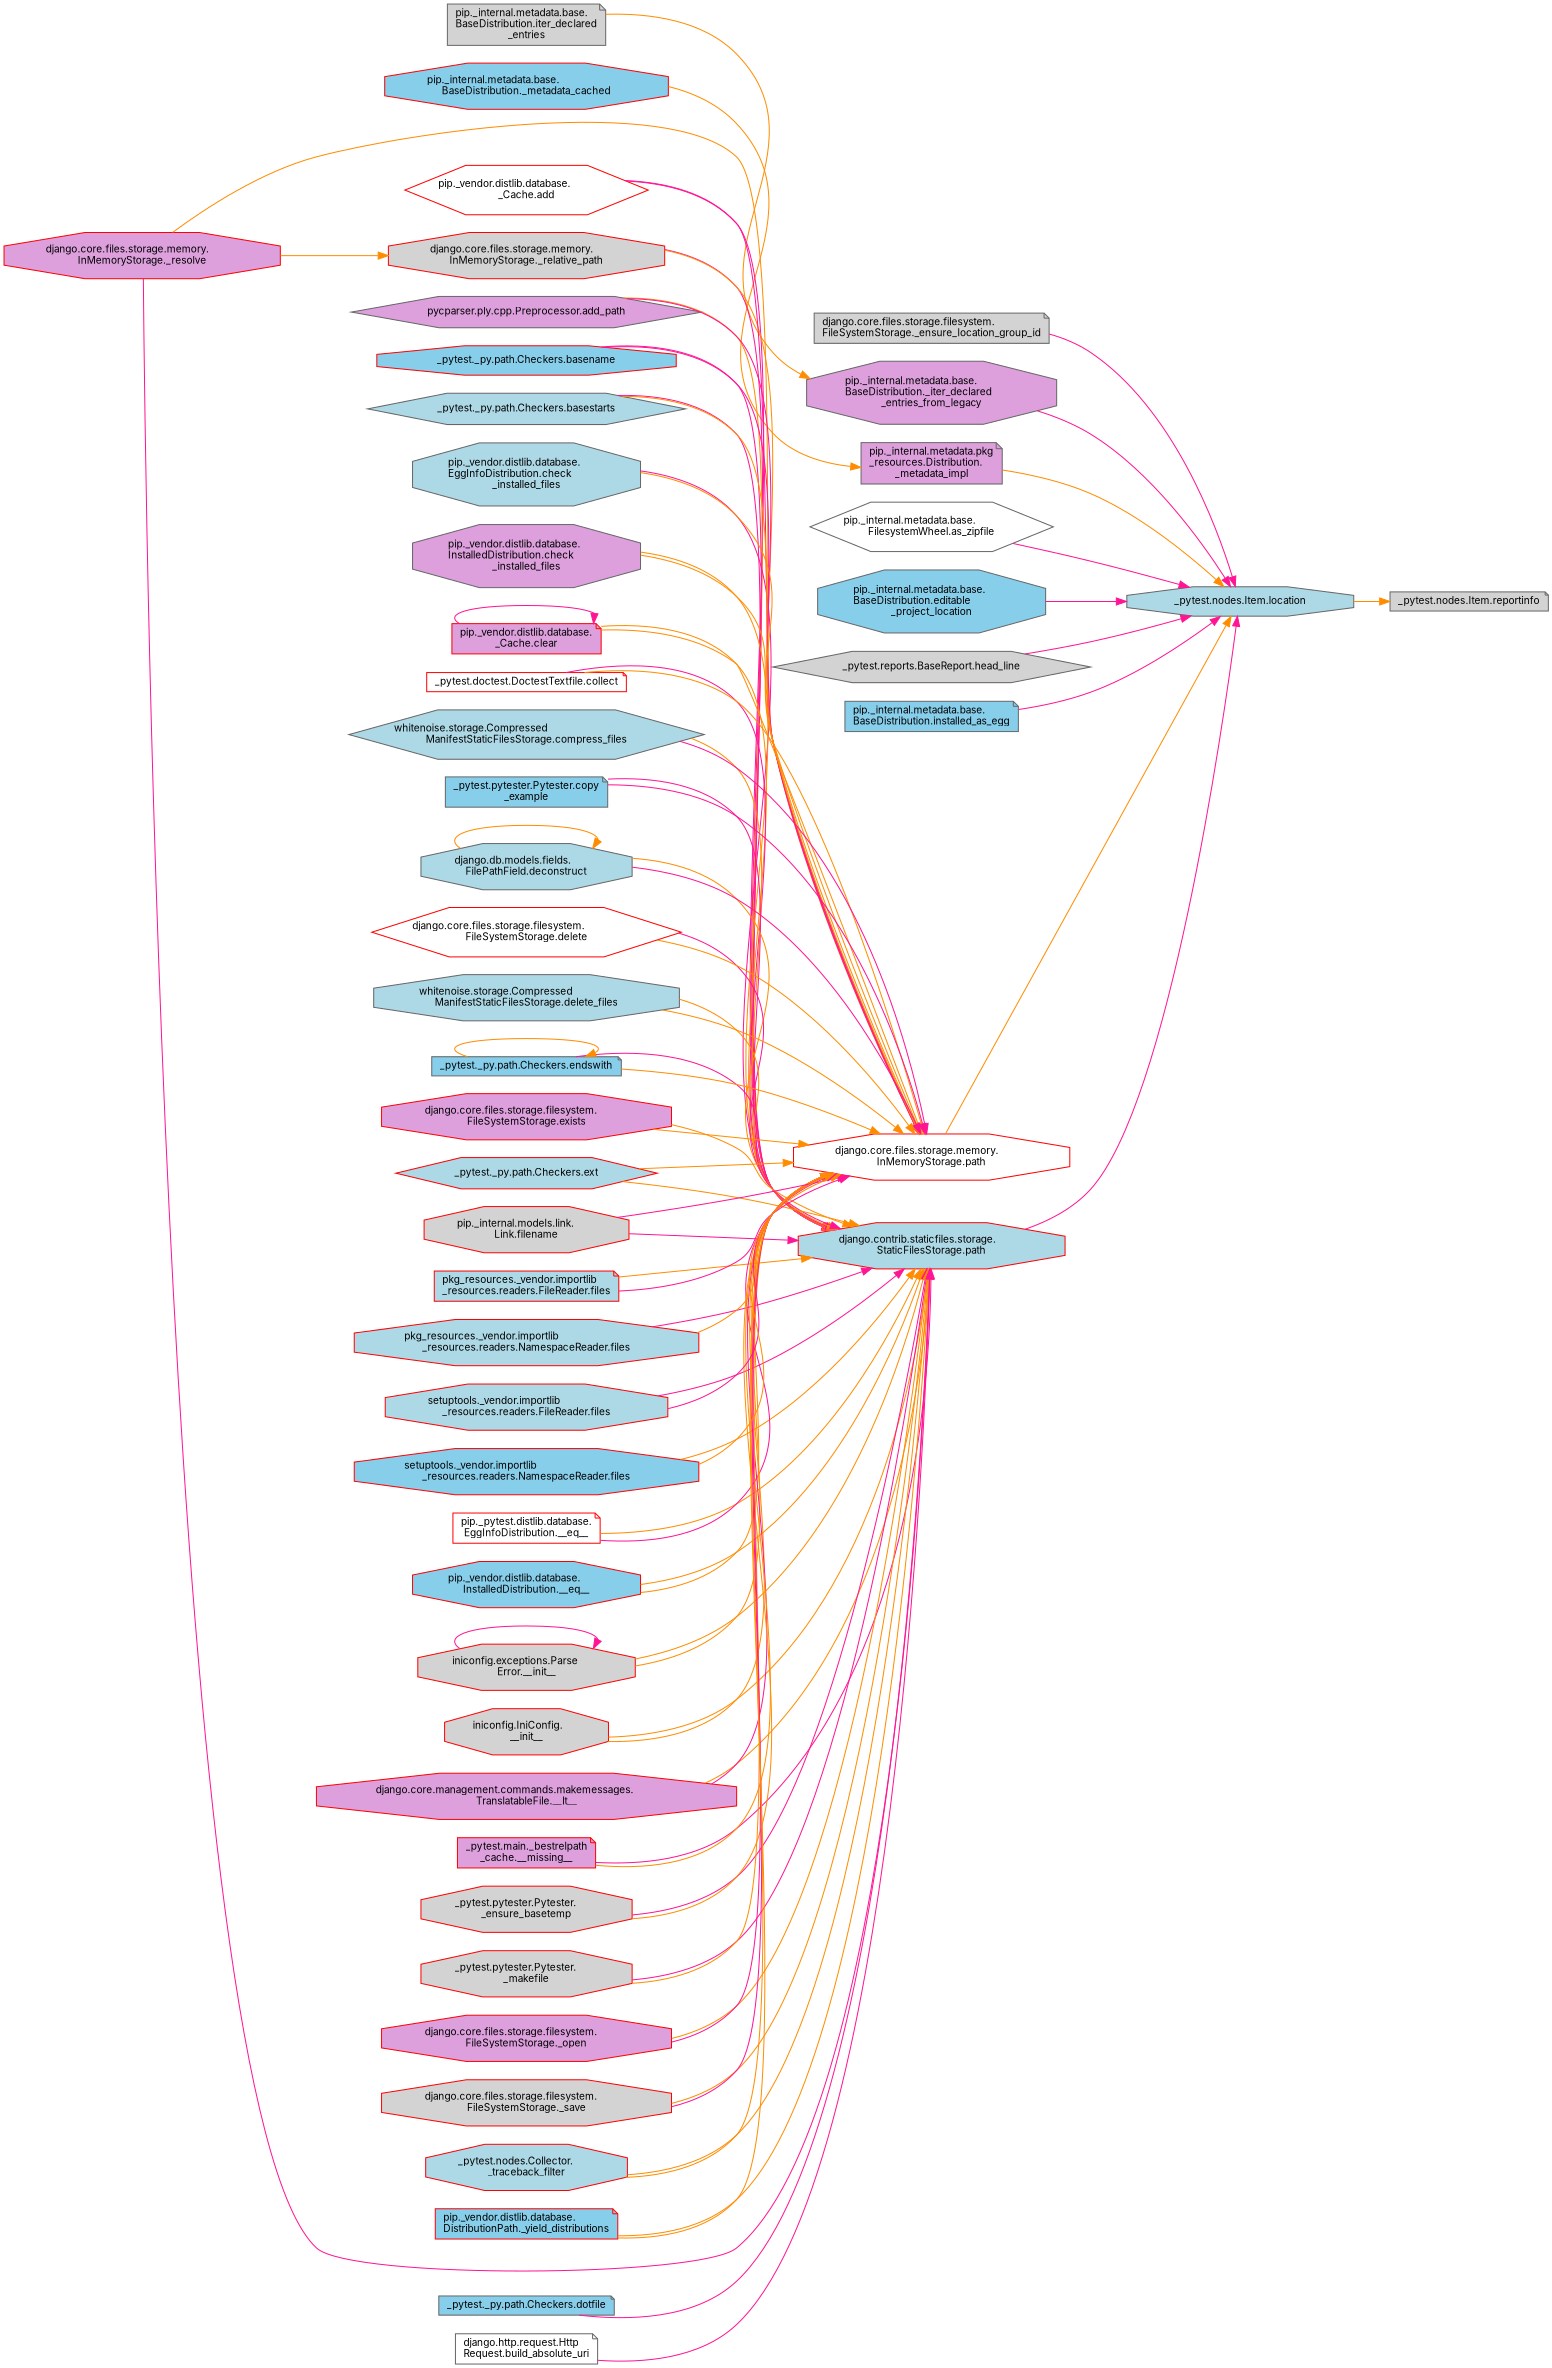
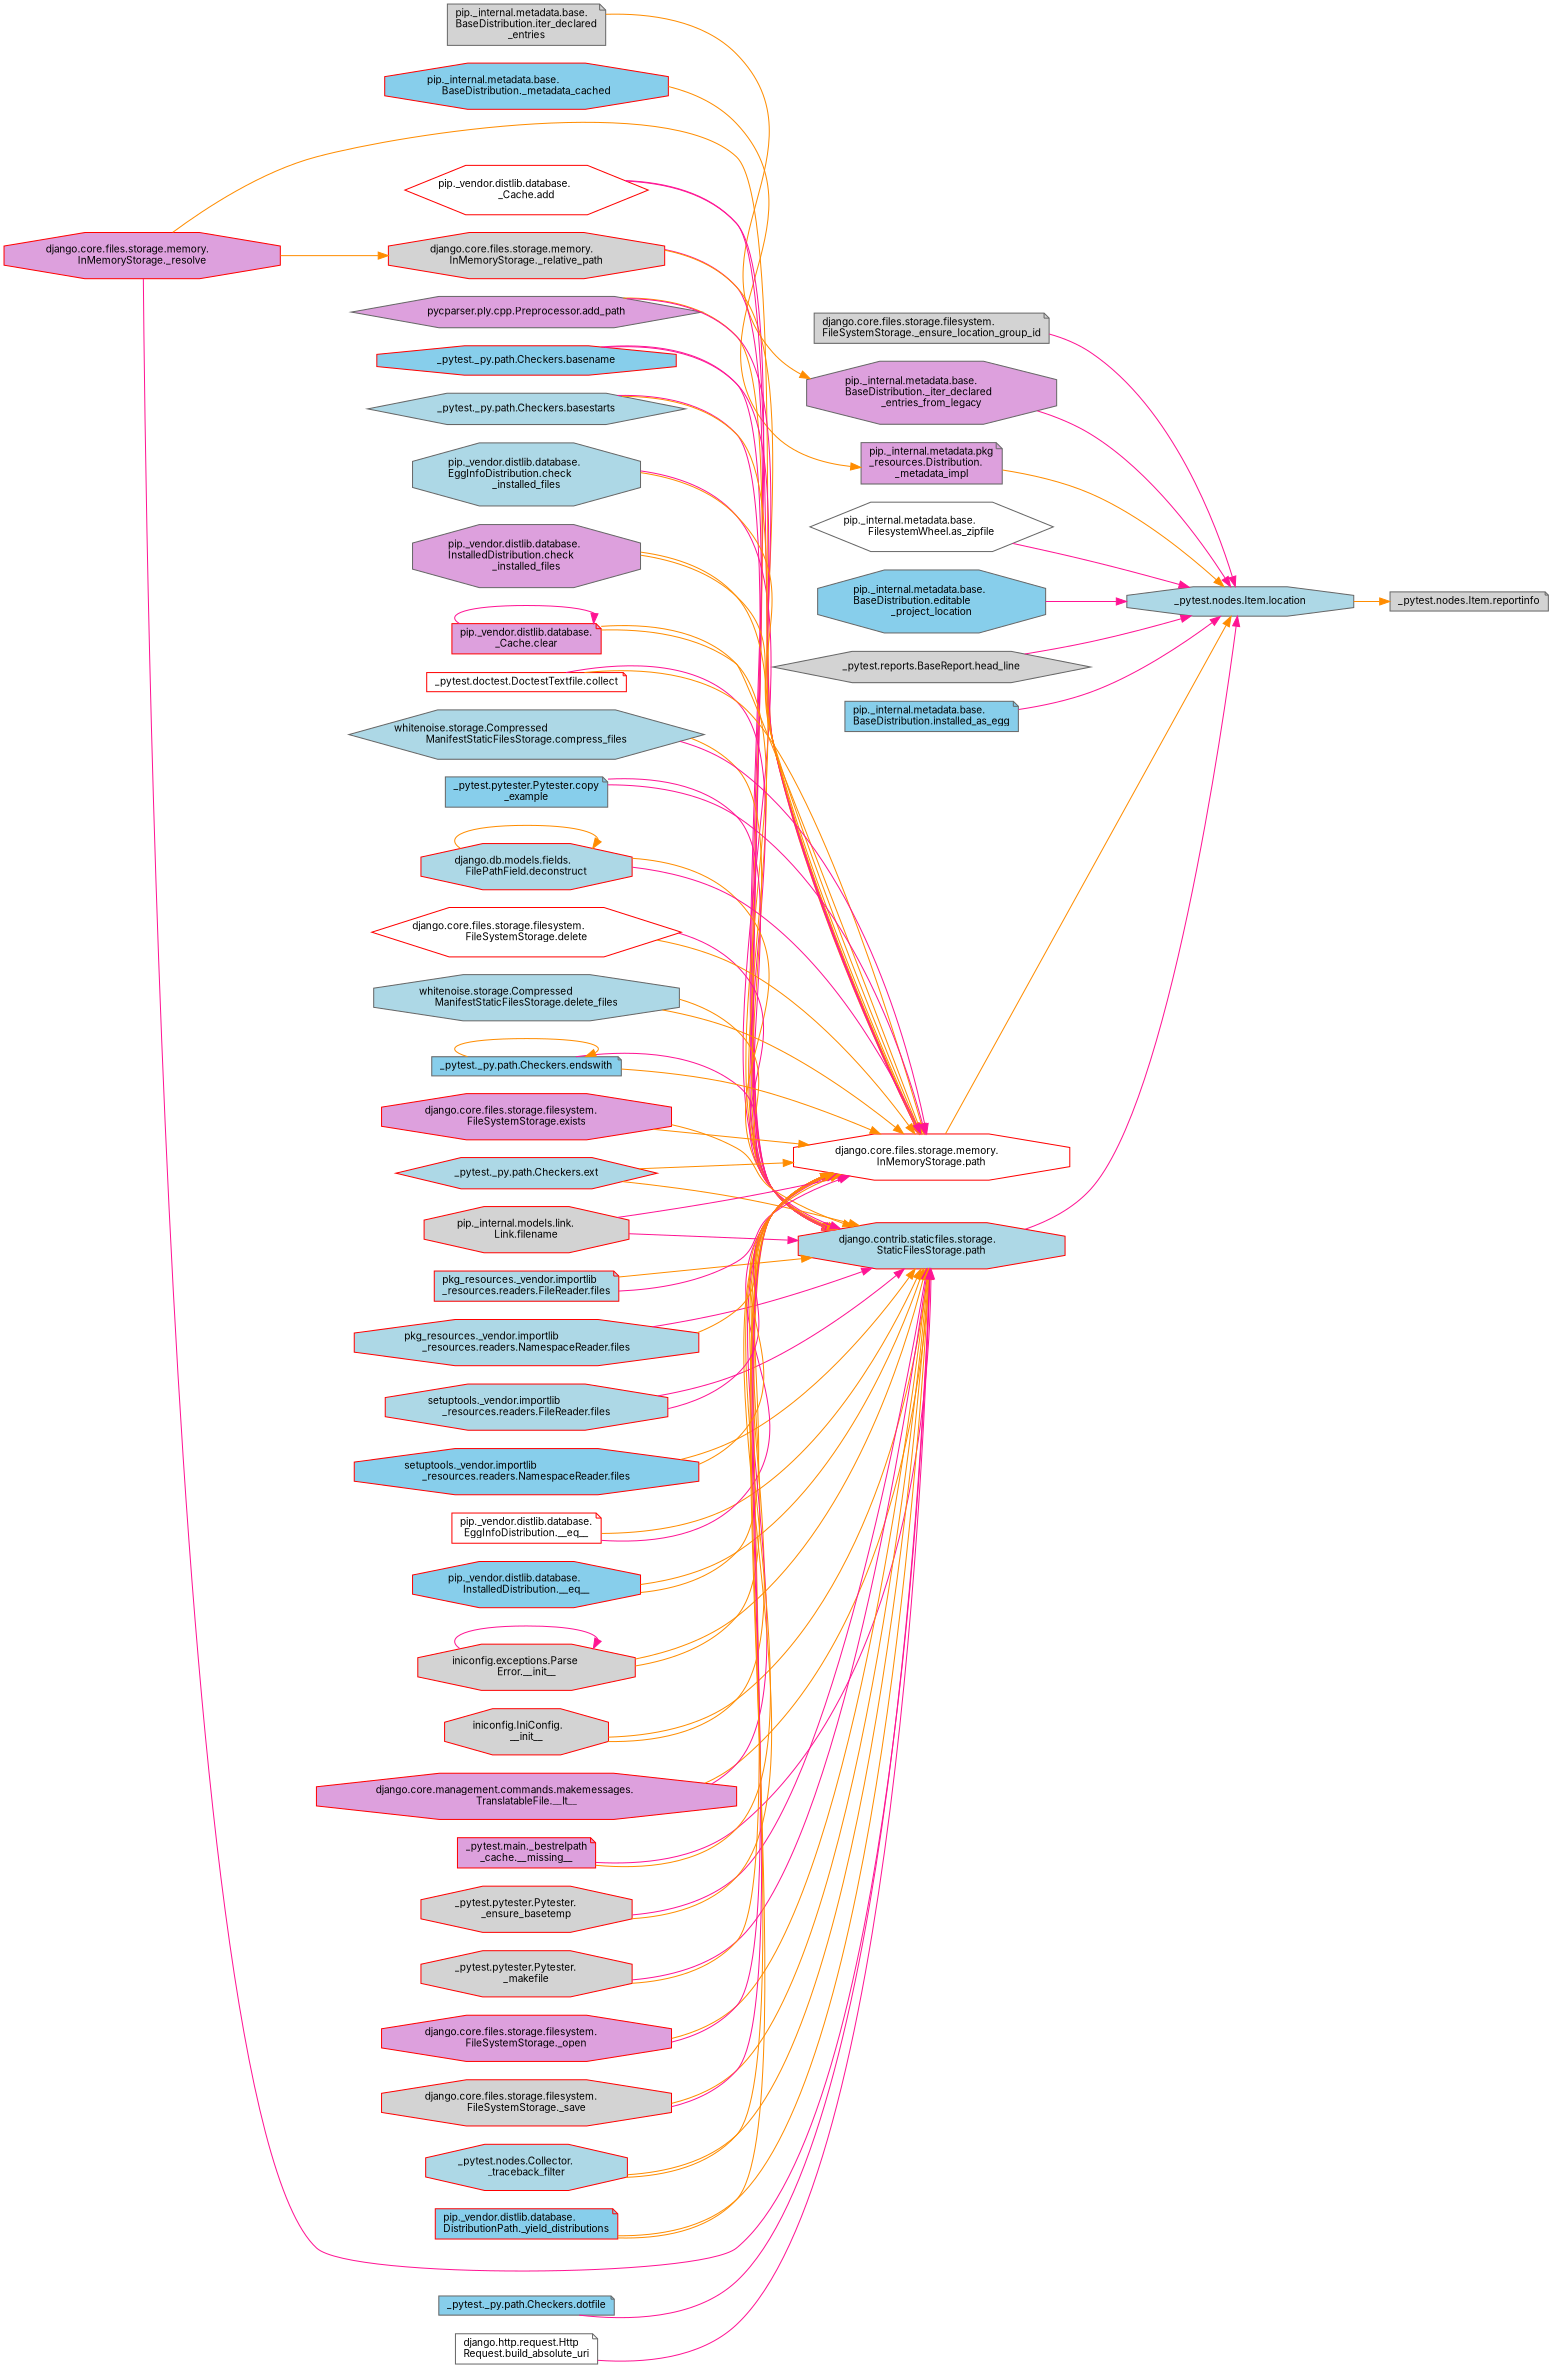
(527, 867) -> (527, 867)
(527, 1528) -> (527, 1528)
